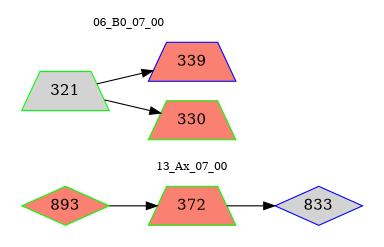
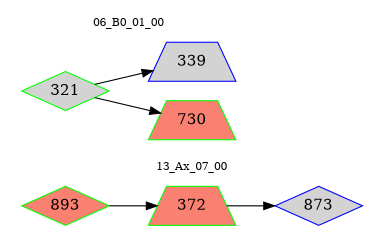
(129, 23) -> (129, 23)
(192, 62) -> (192, 62)
(65, 91) -> (65, 91)
(192, 120) -> (192, 120)
(319, 206) -> (319, 206)
